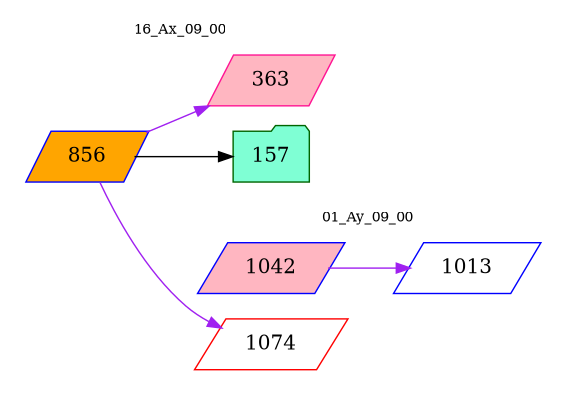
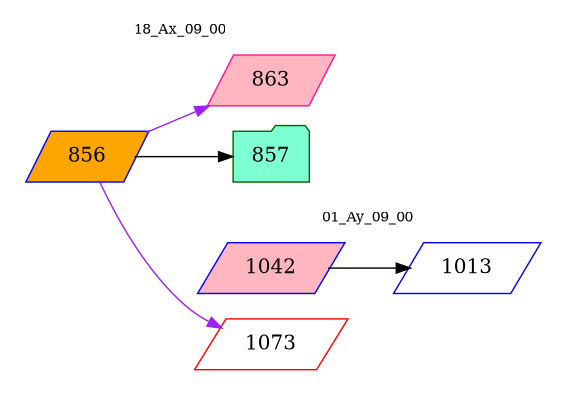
(180, 30) -> (180, 30)
(271, 80) -> (271, 80)
(271, 157) -> (271, 157)
(362, 268) -> (362, 268)
(271, 344) -> (271, 344)
